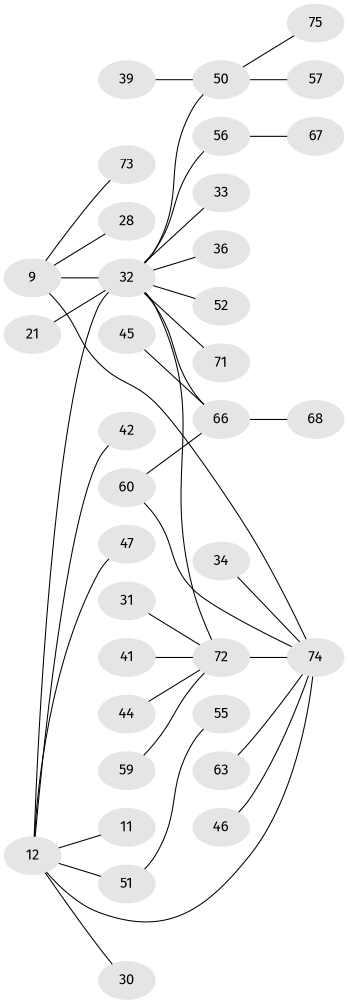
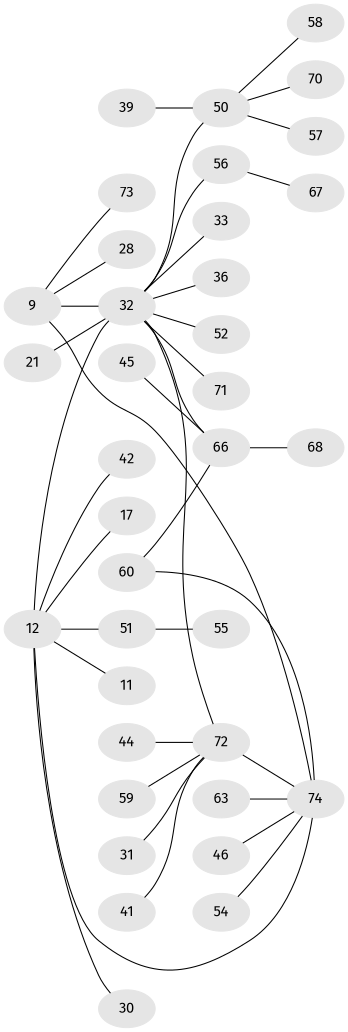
(316, 23) -> (316, 80)
none -> (316, 23)
(127, 544) -> (127, 516)
(221, 561) -> (221, 912)
